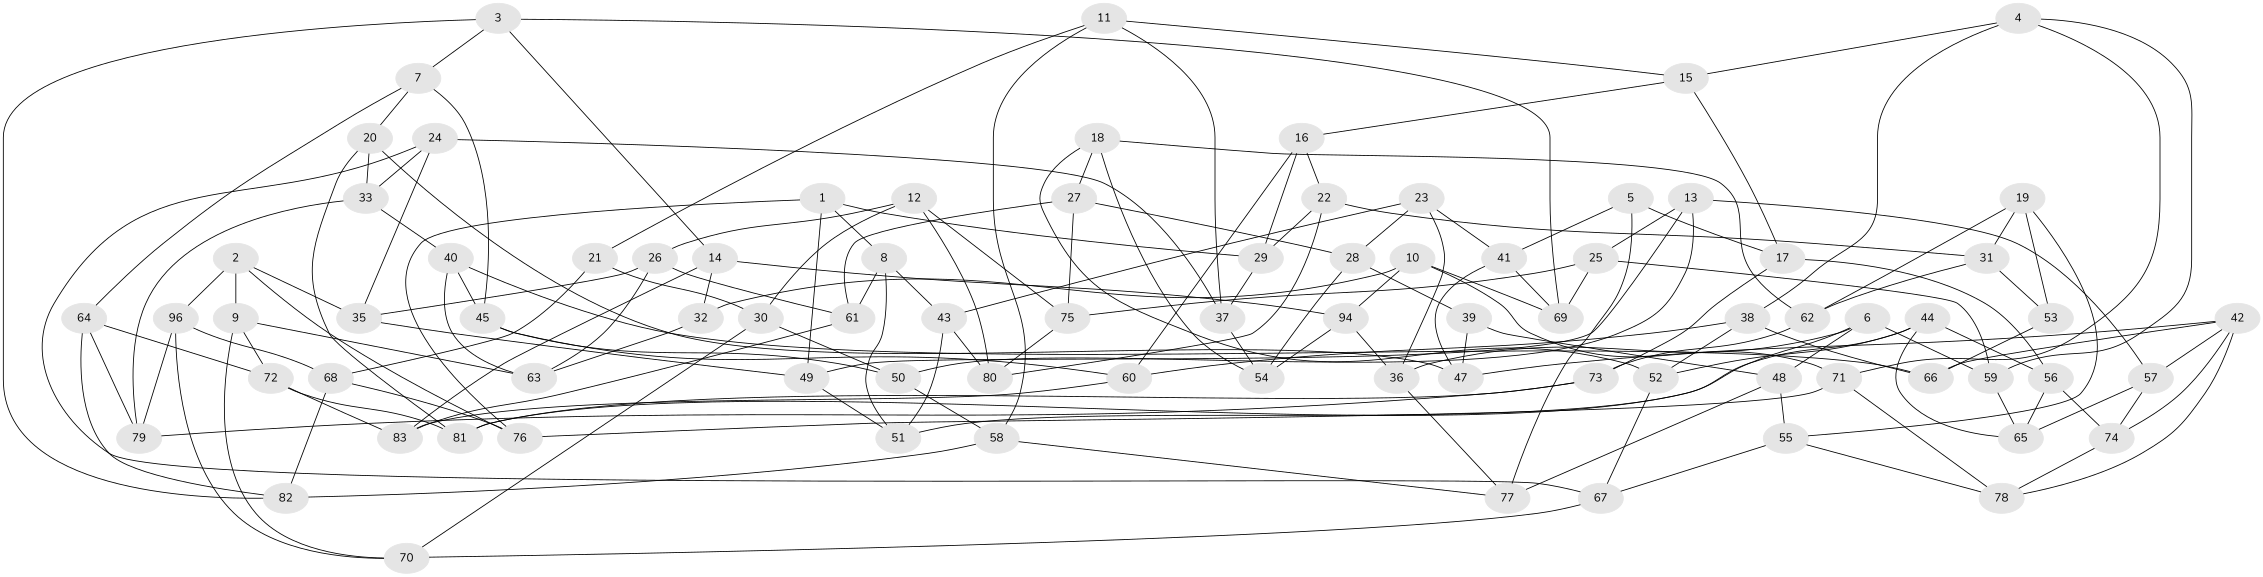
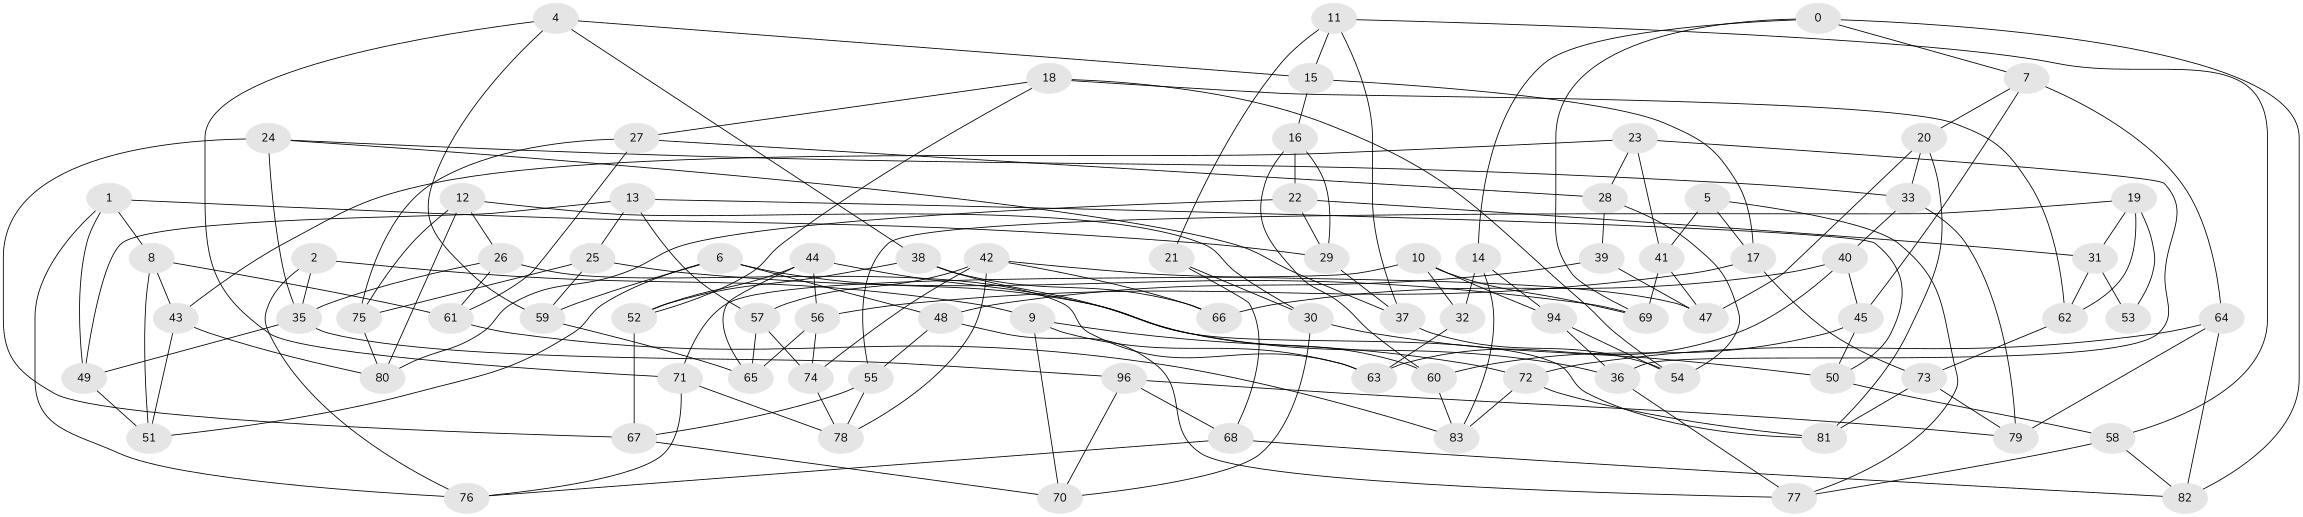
(498, 18) -> (1818, 18)
(206, 288) -> (728, 359)
(1997, 345) -> none
